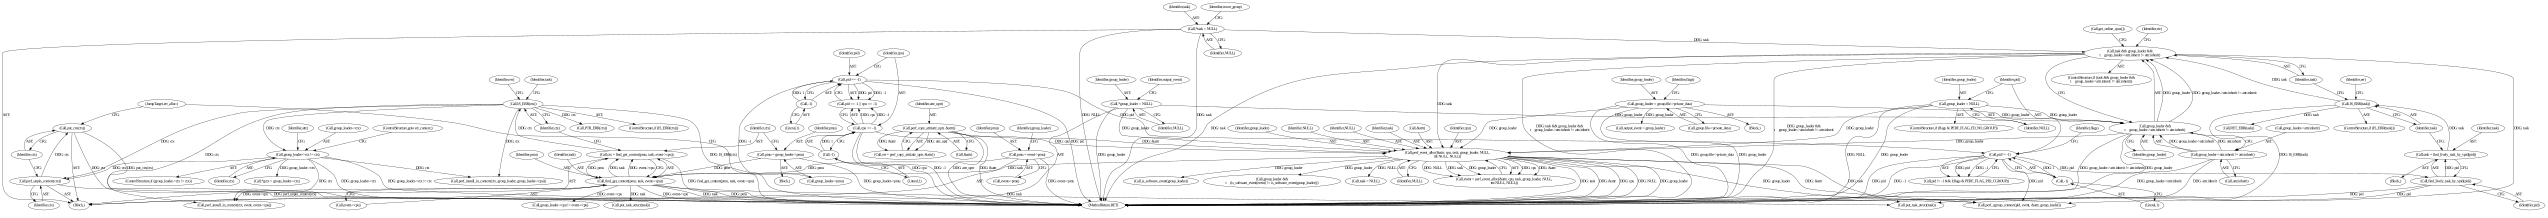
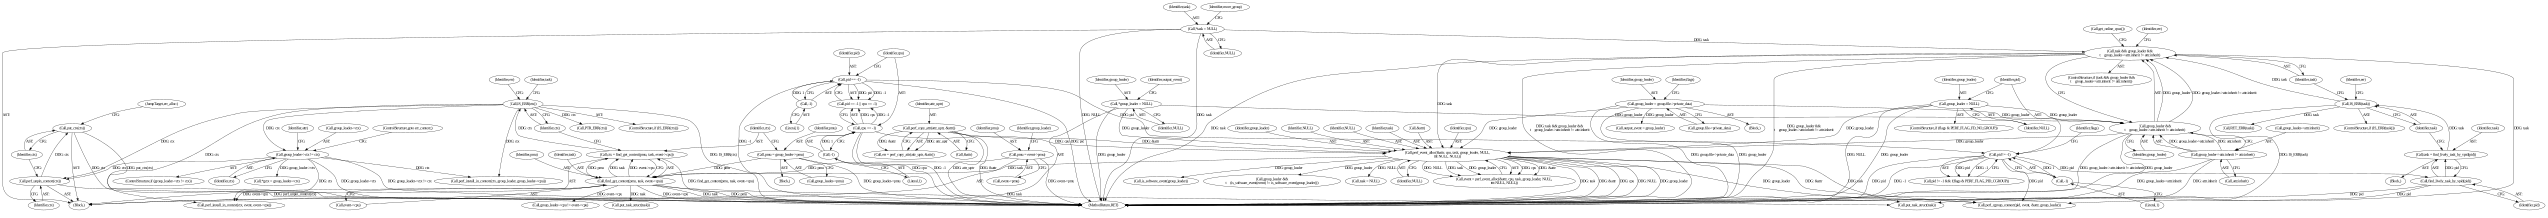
(505, 134) -> (824, 166)
